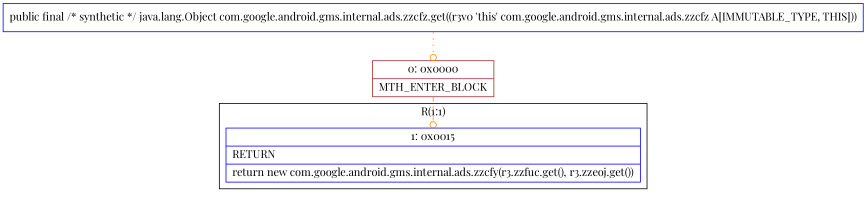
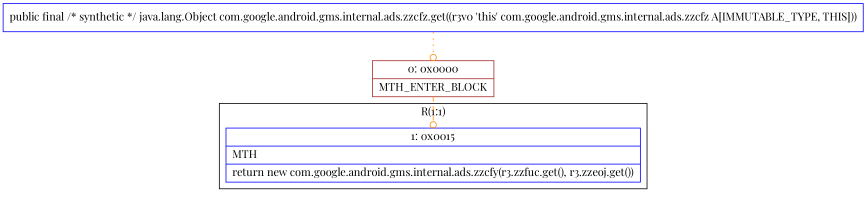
(254, 155) -> (245, 155)
